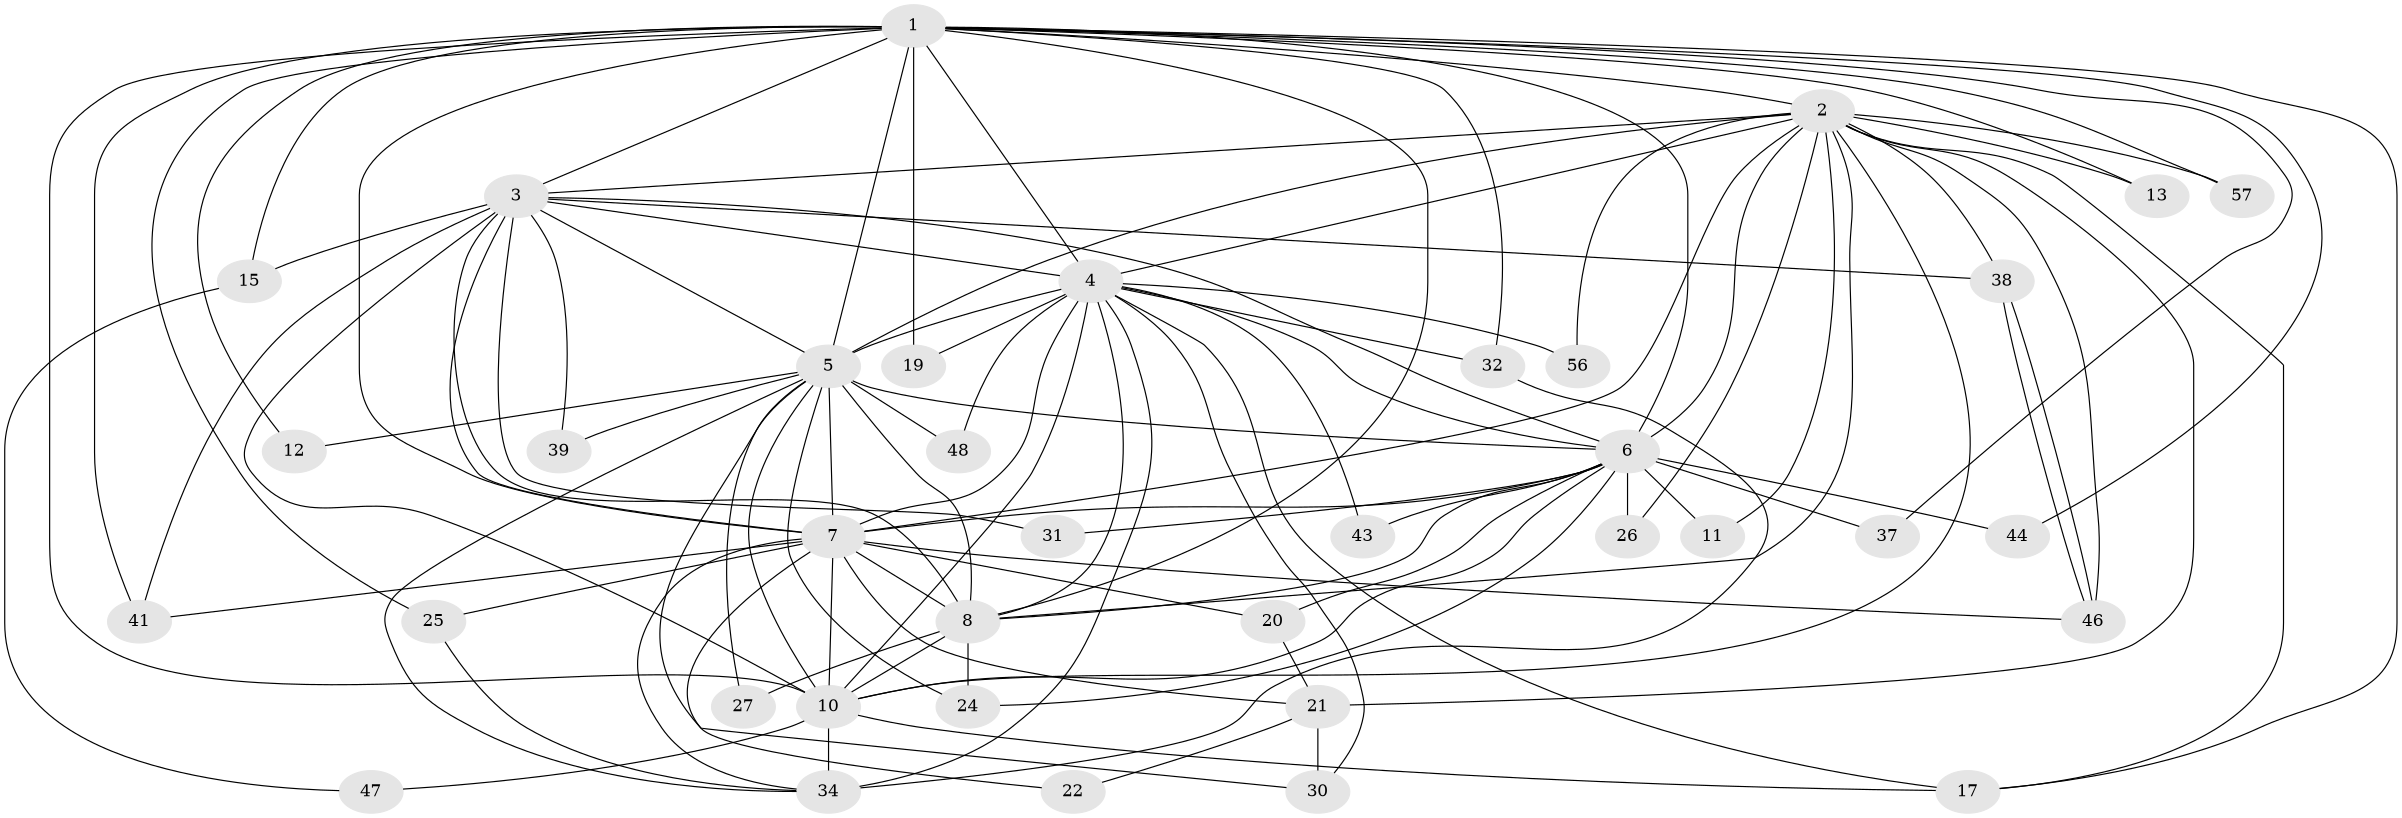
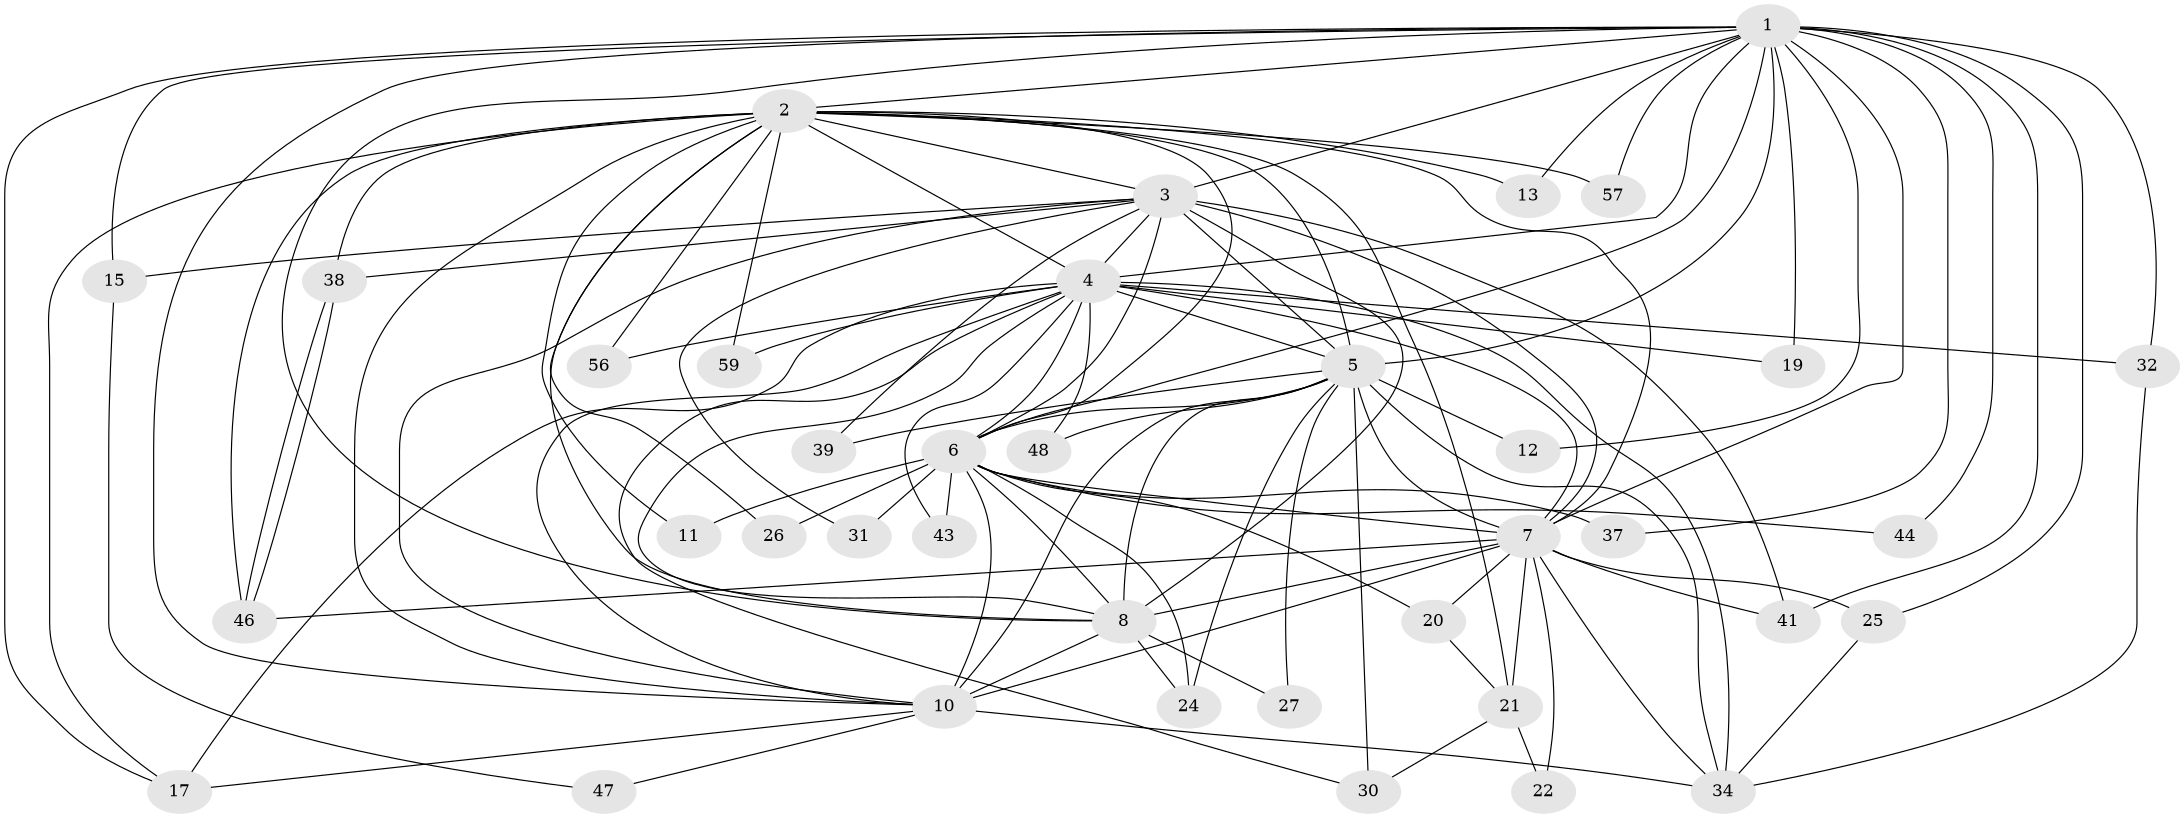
none -> (729, 366)
